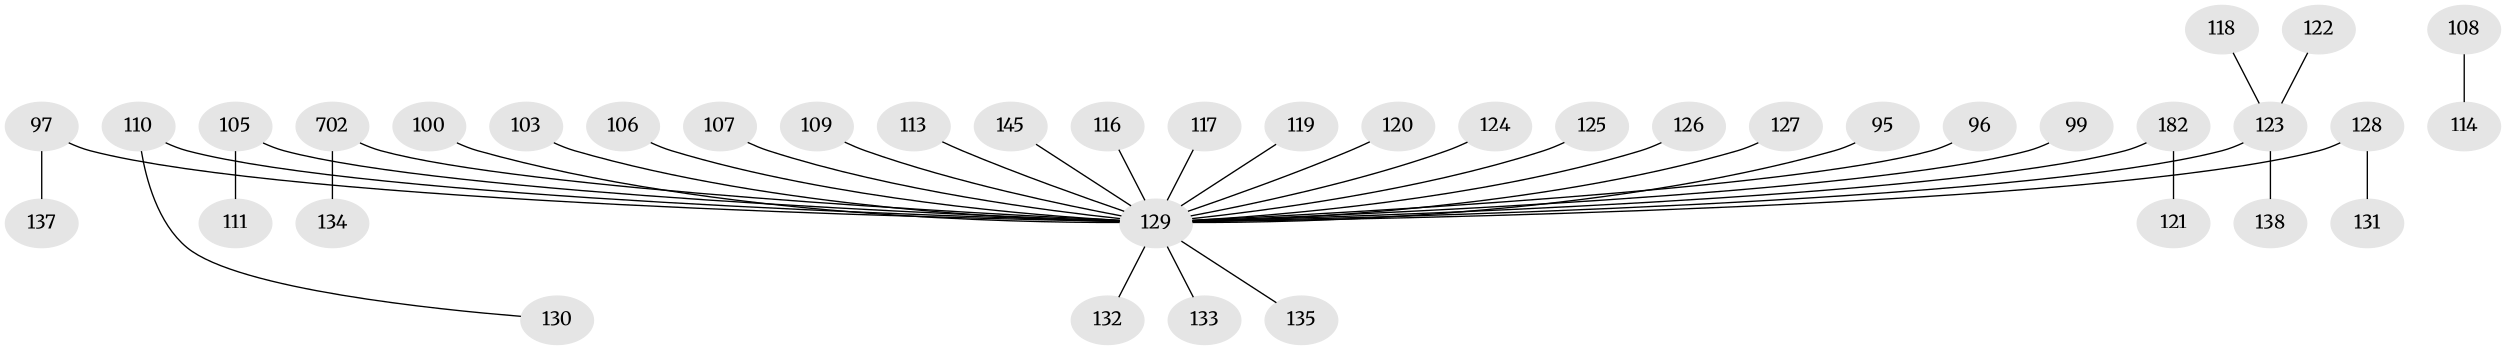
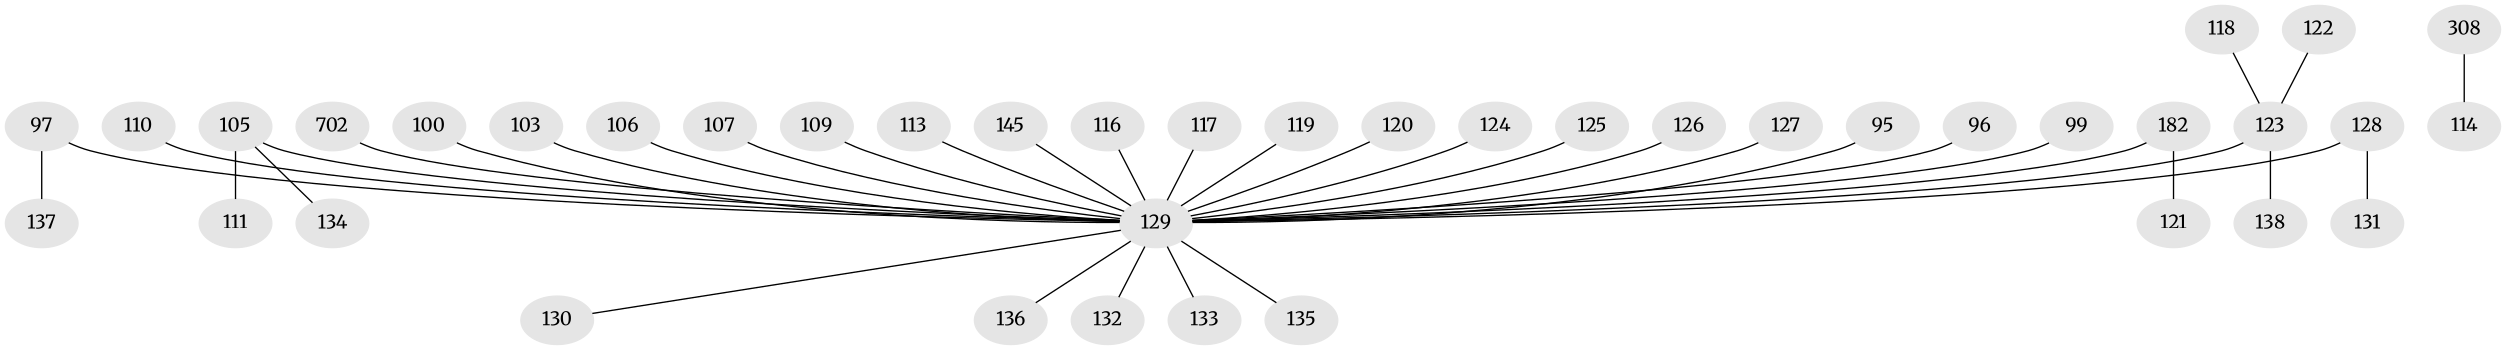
(2464, 30) -> (2464, 30)
(332, 175) -> (284, 175)
(297, 287) -> (857, 272)
none -> (1011, 320)
